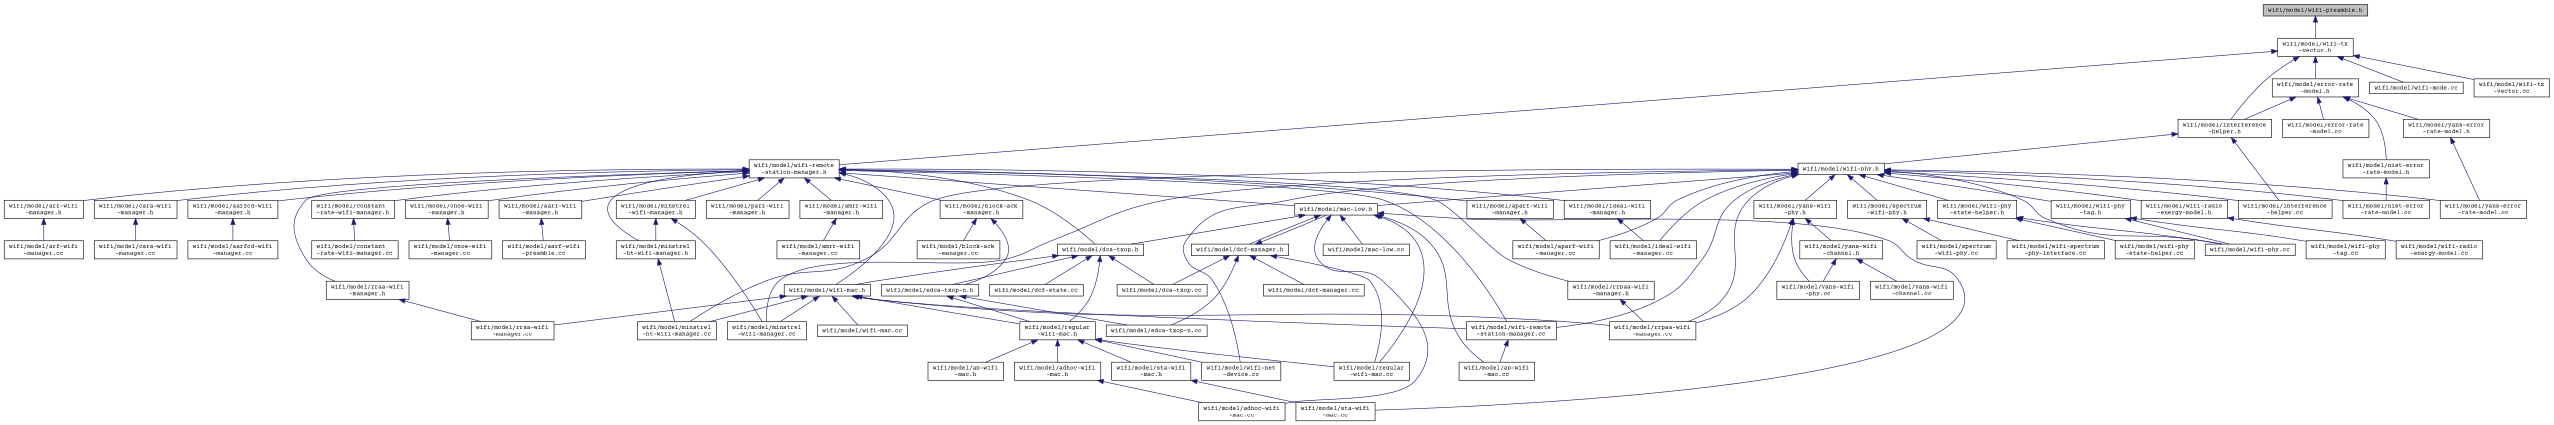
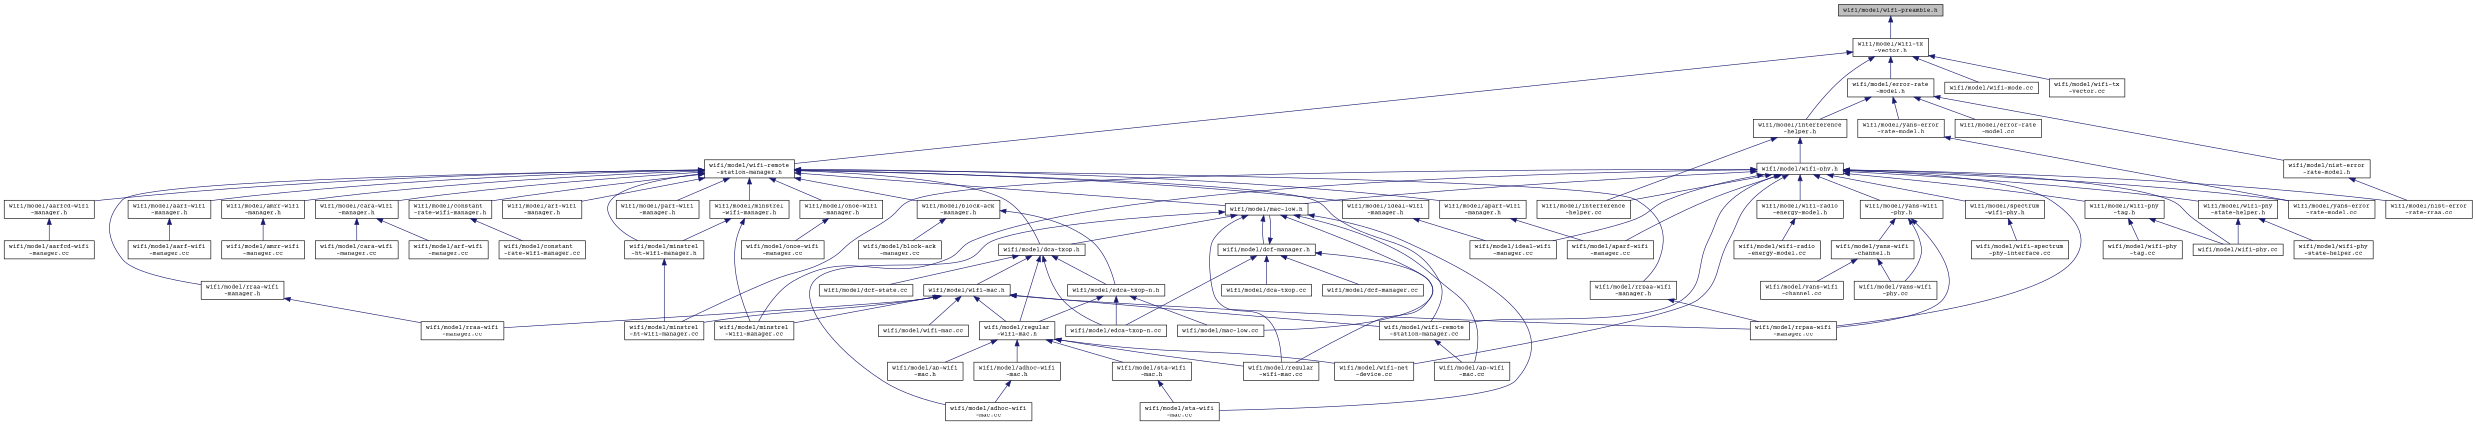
(2386, 209) -> (2429, 209)
(891, 228) -> none
(44, 233) -> (406, 231)
(544, 250) -> (169, 250)
(1957, 250) -> none
(1134, 272) -> (1067, 304)
none -> (1177, 314)
